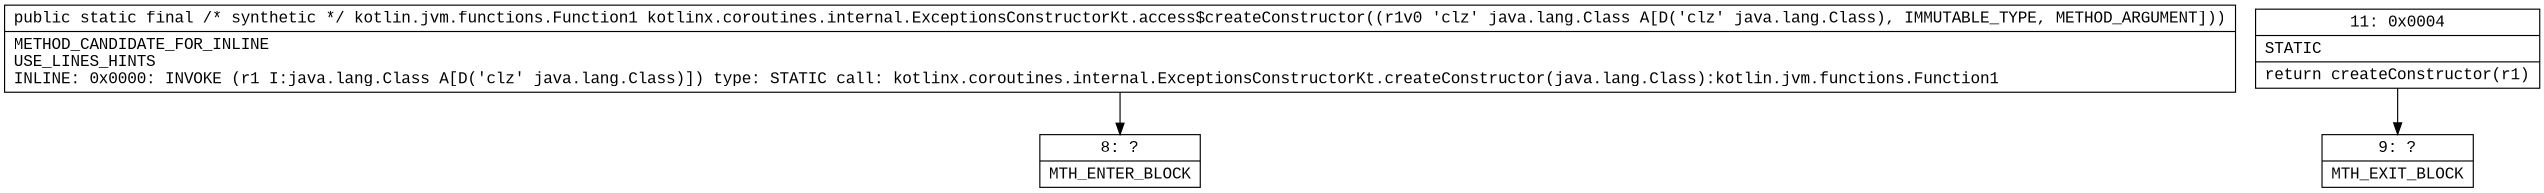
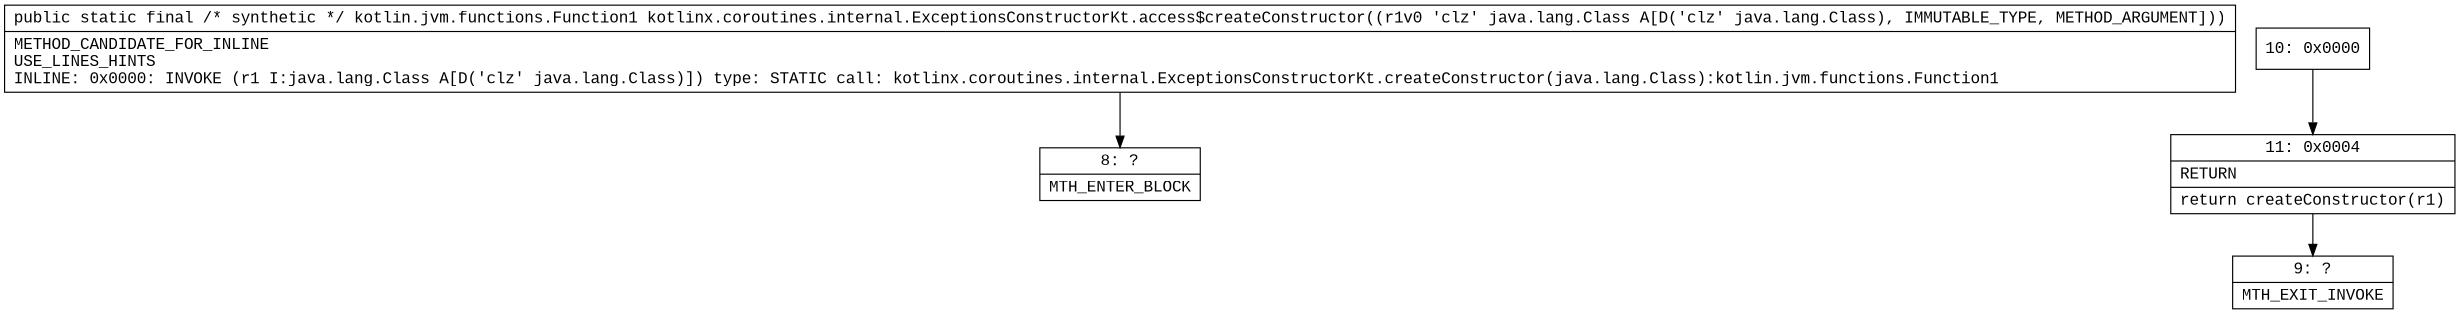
(2293, 48) -> (2209, 174)
none -> (2313, 49)
(2398, 174) -> (2313, 295)
